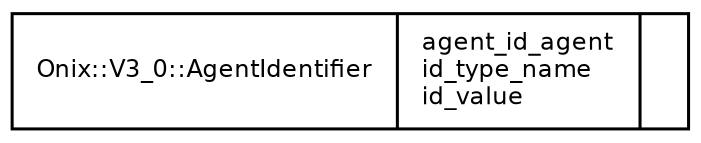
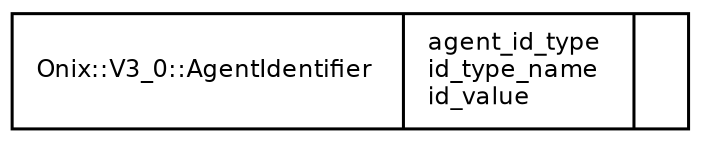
(519, 42) -> (516, 42)
